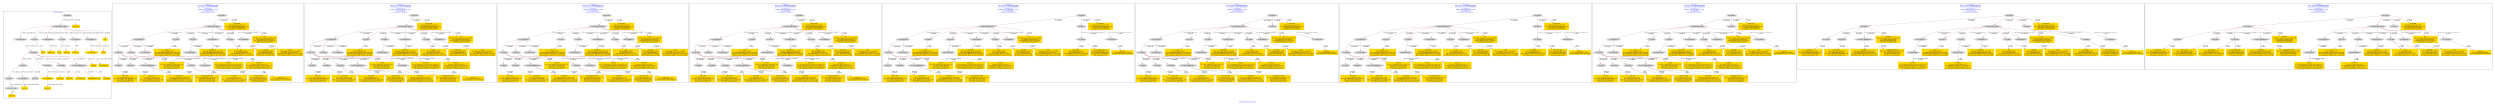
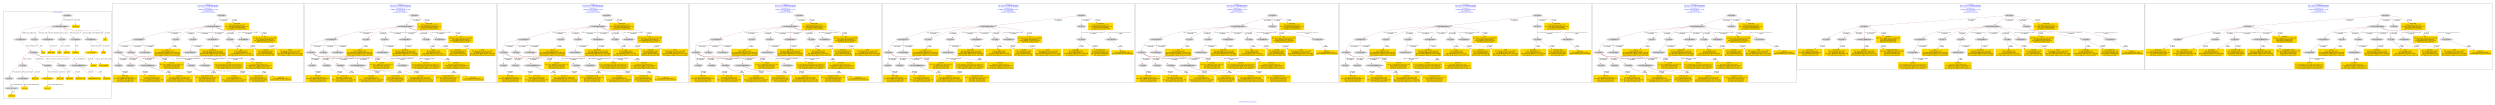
(35, 79) -> (35, 79)
